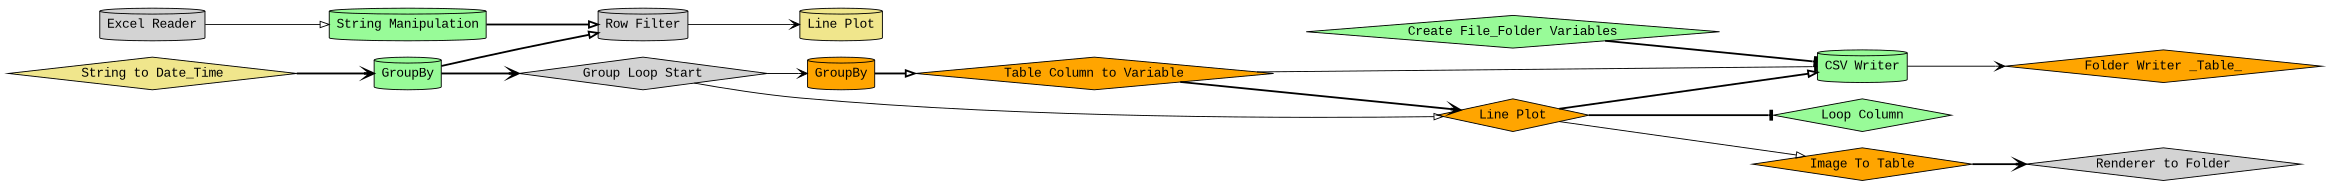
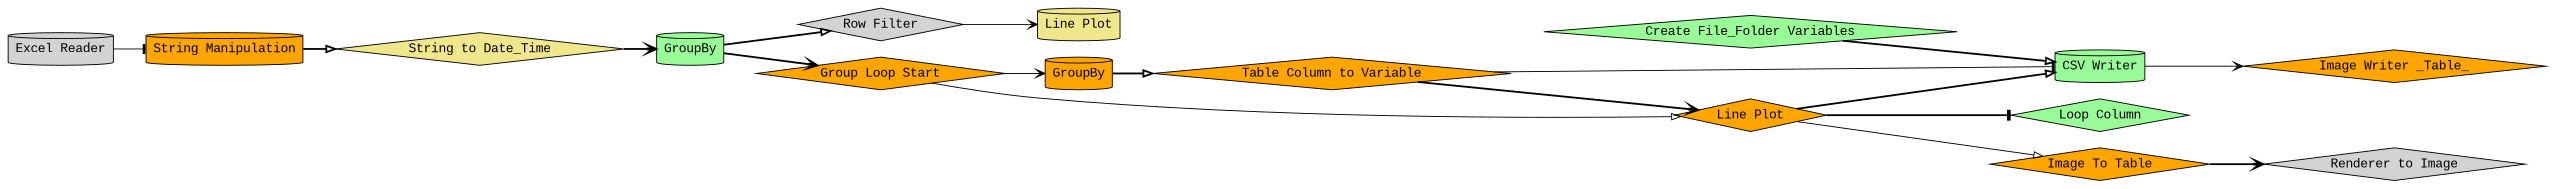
(263, 24) -> (128, 49)
(408, 24) -> (224, 49)
(538, 24) -> (315, 49)
(643, 24) -> (881, 24)
(1709, 51) -> (1944, 51)
(2163, 66) -> (2394, 66)
(643, 73) -> (881, 73)
(2163, 164) -> (2394, 164)
